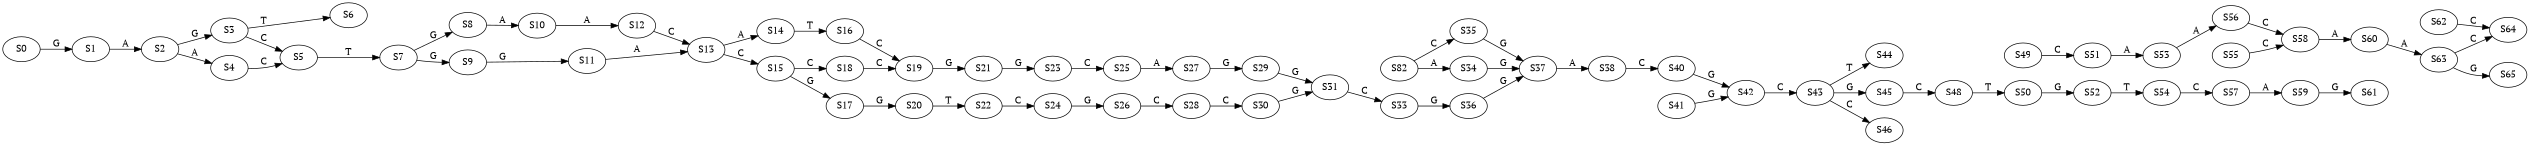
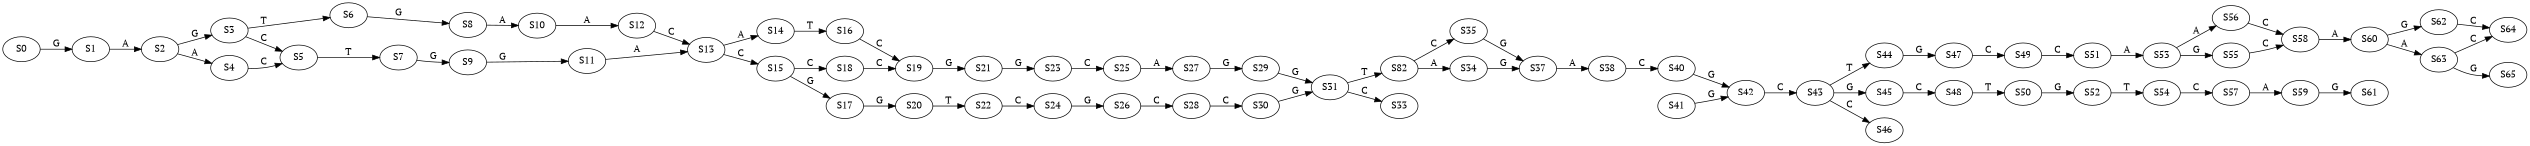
none -> (2401, 32)
(430, 43) -> (405, 20)
none -> (1954, 55)
none -> (2193, 55)
none -> (1361, 79)
(1469, 106) -> none
